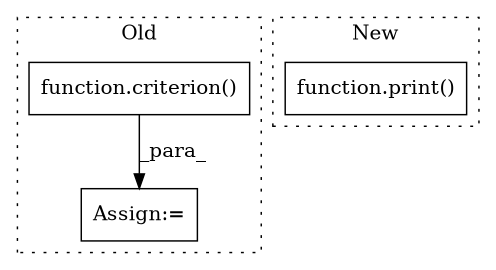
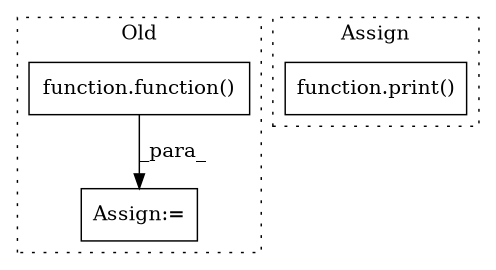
(376, 34) -> (376, 34)
(139, 89) -> (139, 89)
